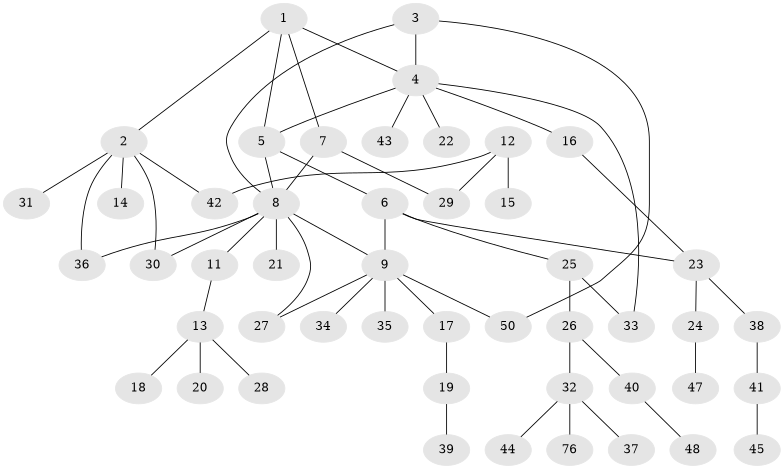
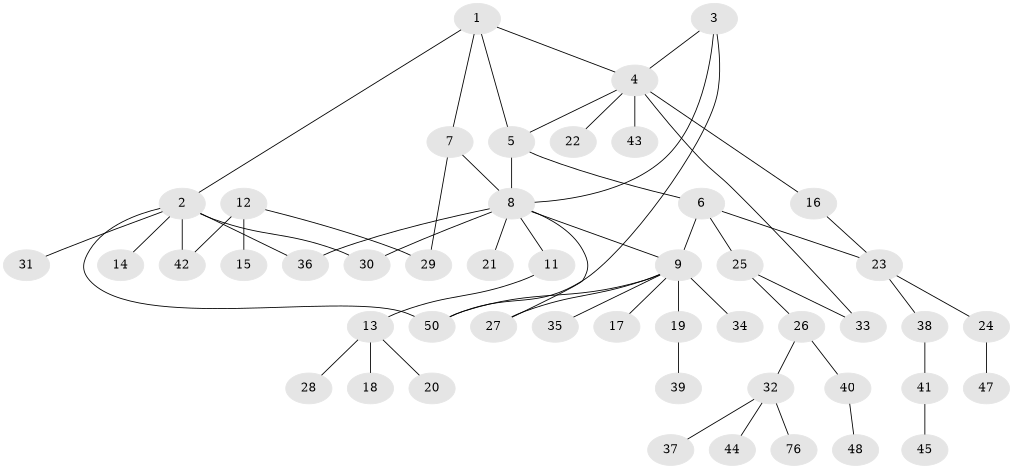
none -> (191, 308)
(447, 358) -> (678, 296)
